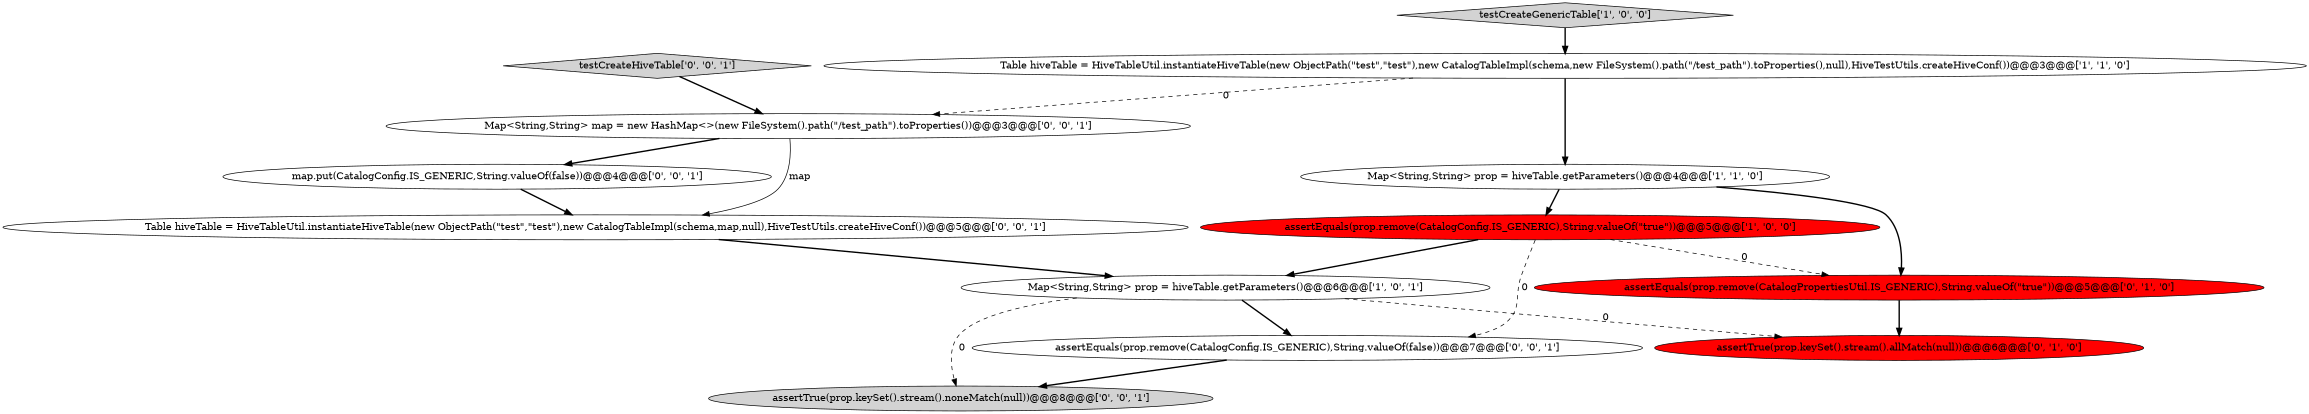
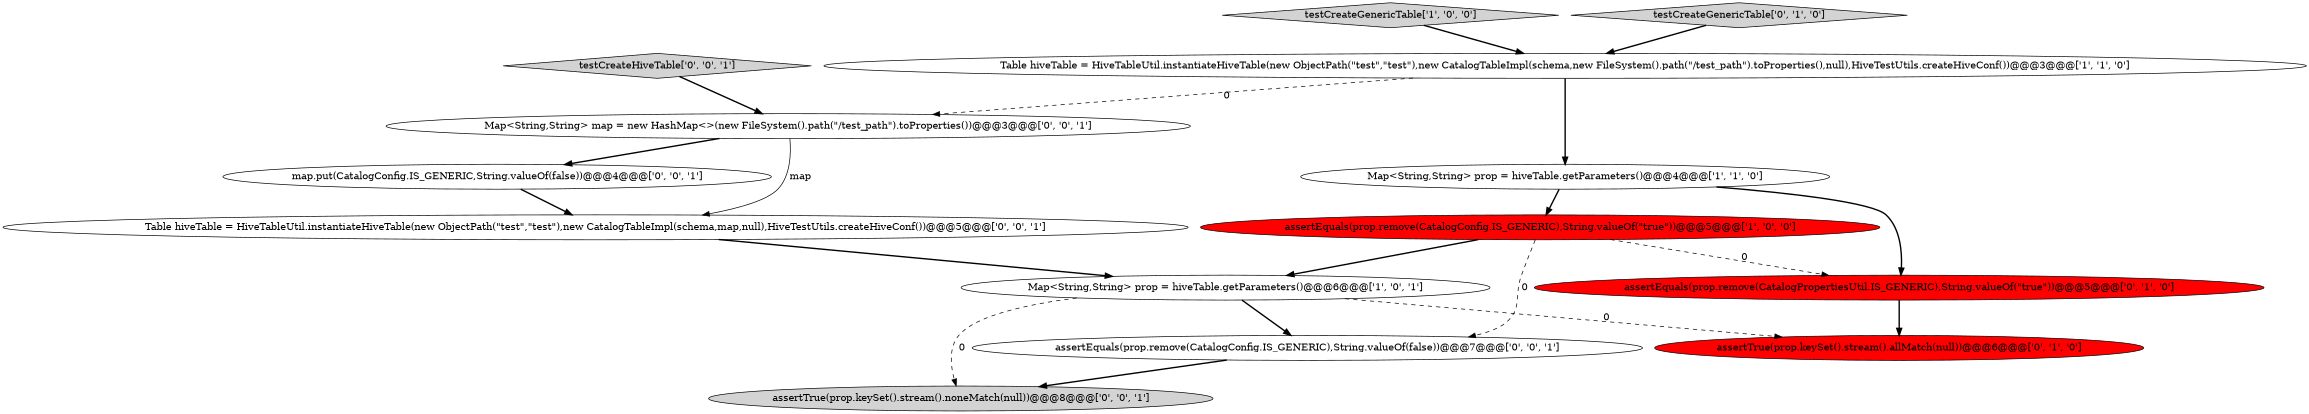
none -> (1739, 15)
